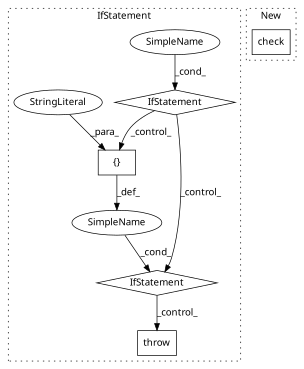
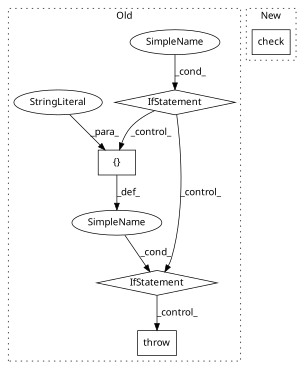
(124, 16) -> (124, 16)
